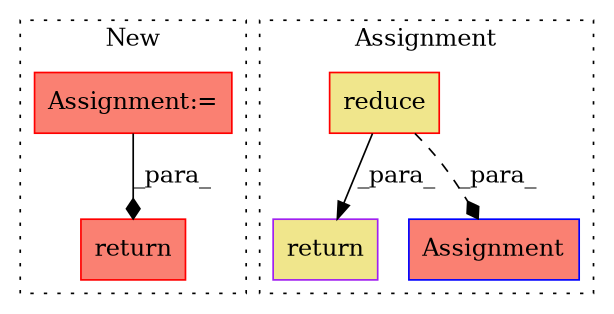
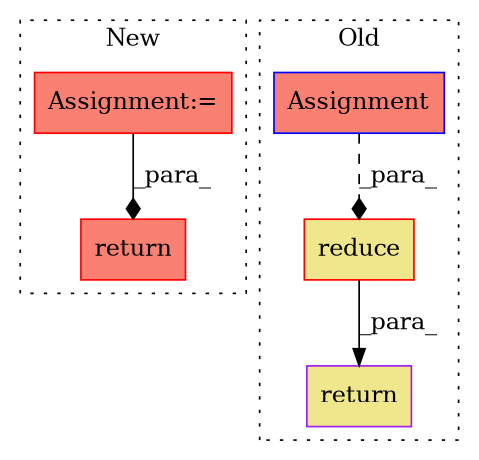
(427, 40) -> (359, 40)
(443, 166) -> (359, 166)
